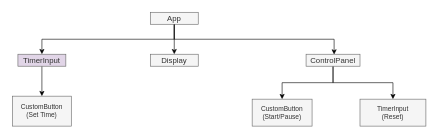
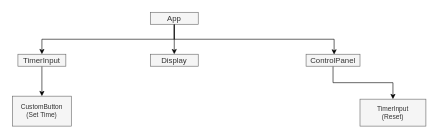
(42, 60) -> (42, 60)
(283, 83) -> none
(282, 113) -> none
